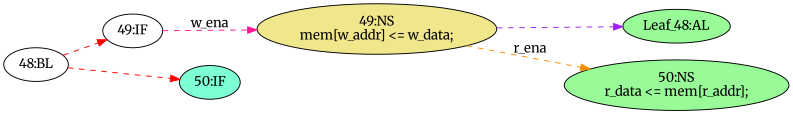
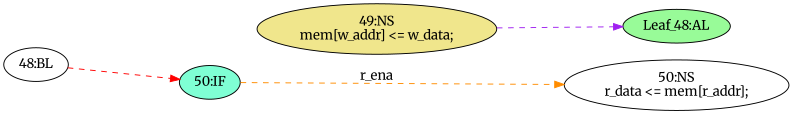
(133, 31) -> none
(524, 57) -> (398, 84)
(677, 85) -> (677, 85)
